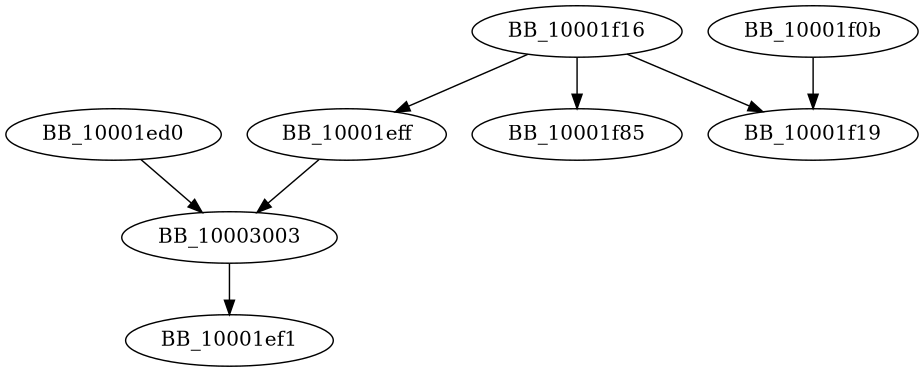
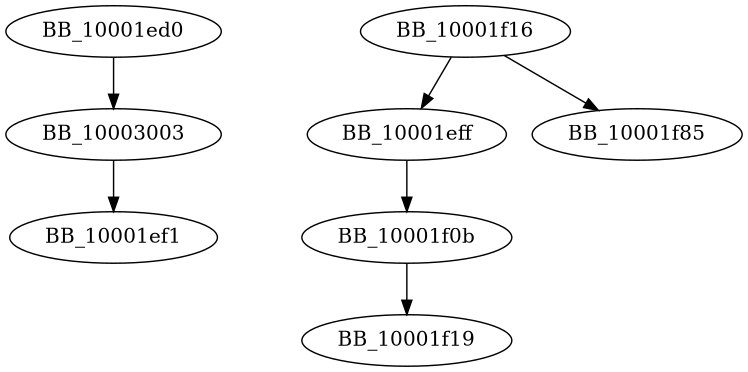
(688, 80) -> none
(294, 181) -> (407, 179)
